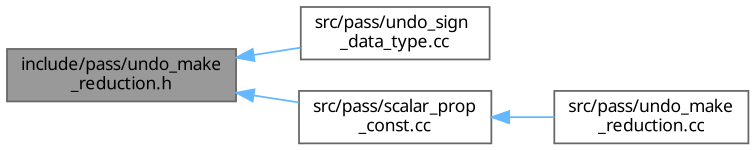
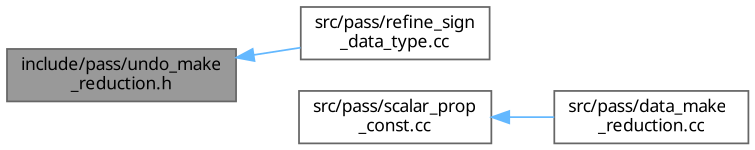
(395, 33) -> (395, 33)
(276, 99) -> none
(651, 117) -> (651, 117)
